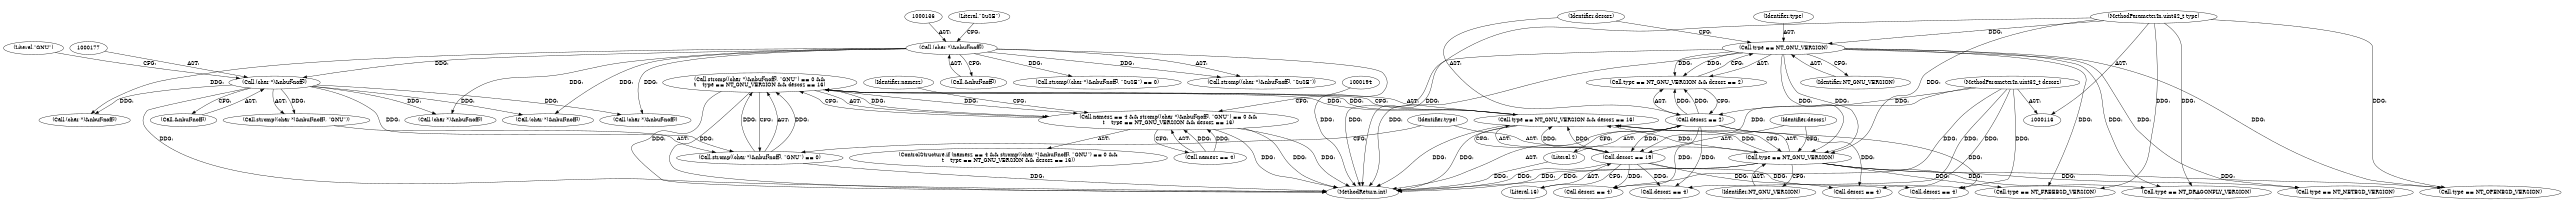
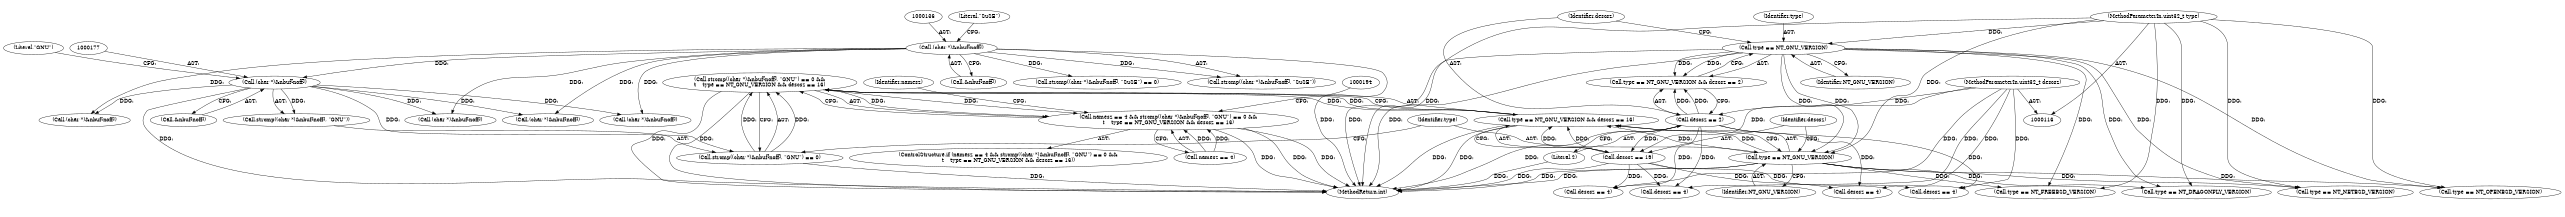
none -> (2228, 122)
(1533, 158) -> (1533, 158)
(1524, 192) -> none
